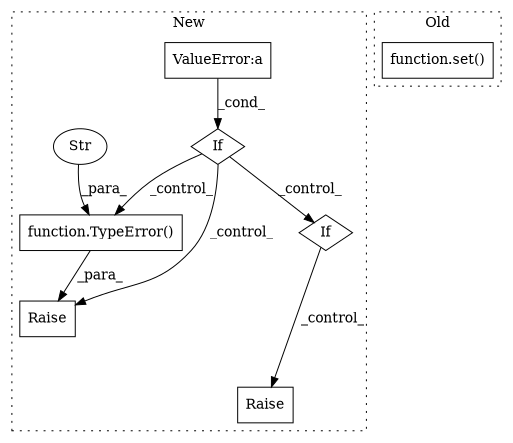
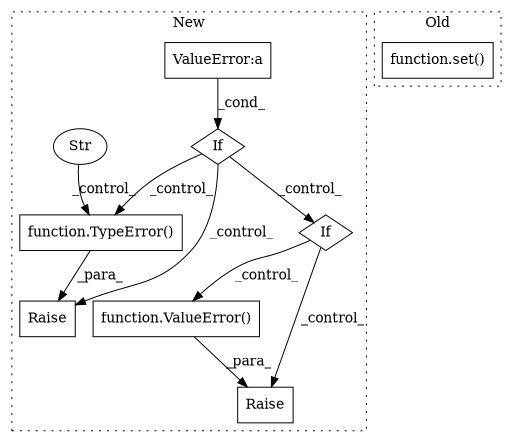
(104, 190) -> (104, 190)
none -> (176, 319)
